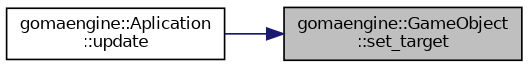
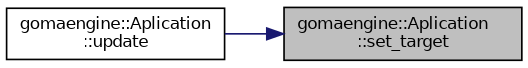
(403, 34) -> (403, 34)
